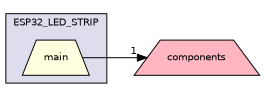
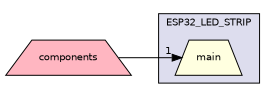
(113, 58) -> (145, 58)
